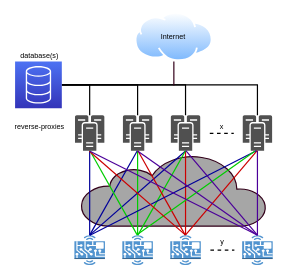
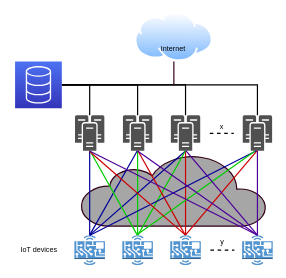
(173, 37) -> (173, 49)
(39, 56) -> none
(39, 128) -> none
none -> (39, 251)
